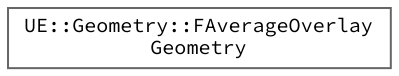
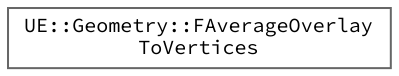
(199, 38) -> (199, 38)
